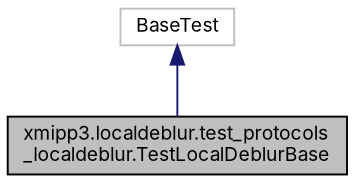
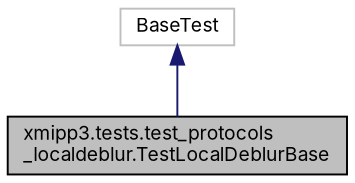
(177, 146) -> (177, 146)
